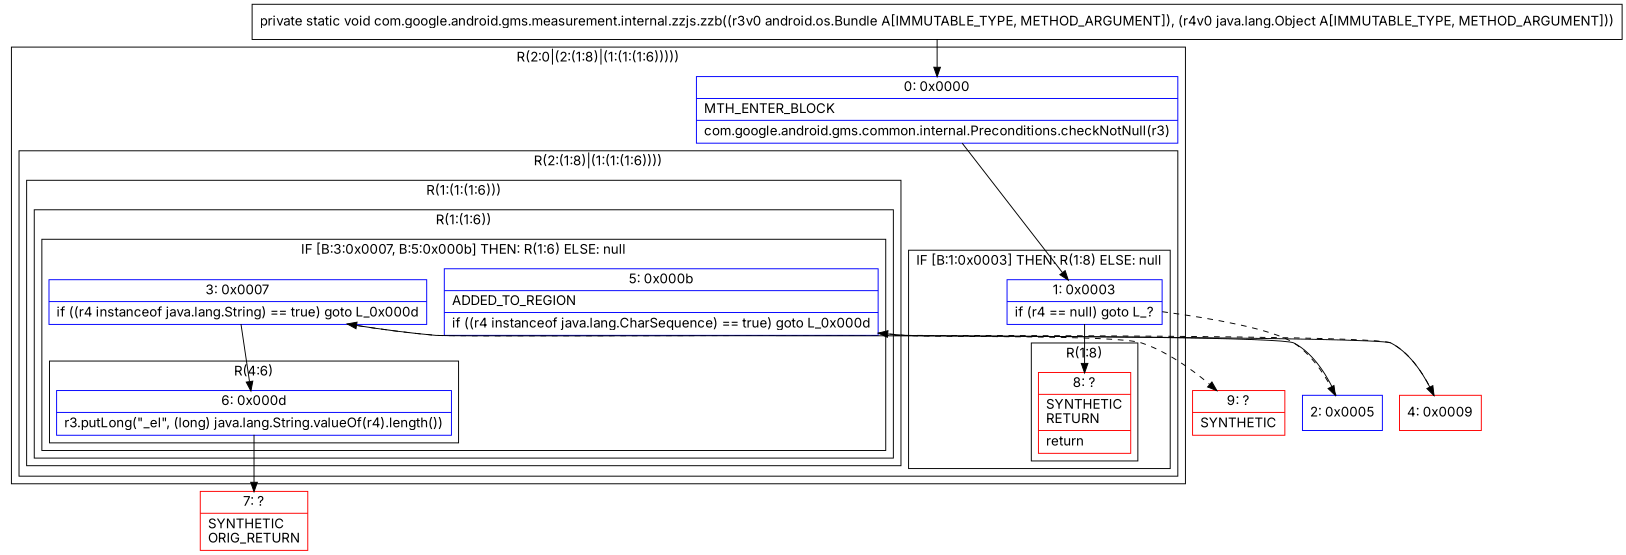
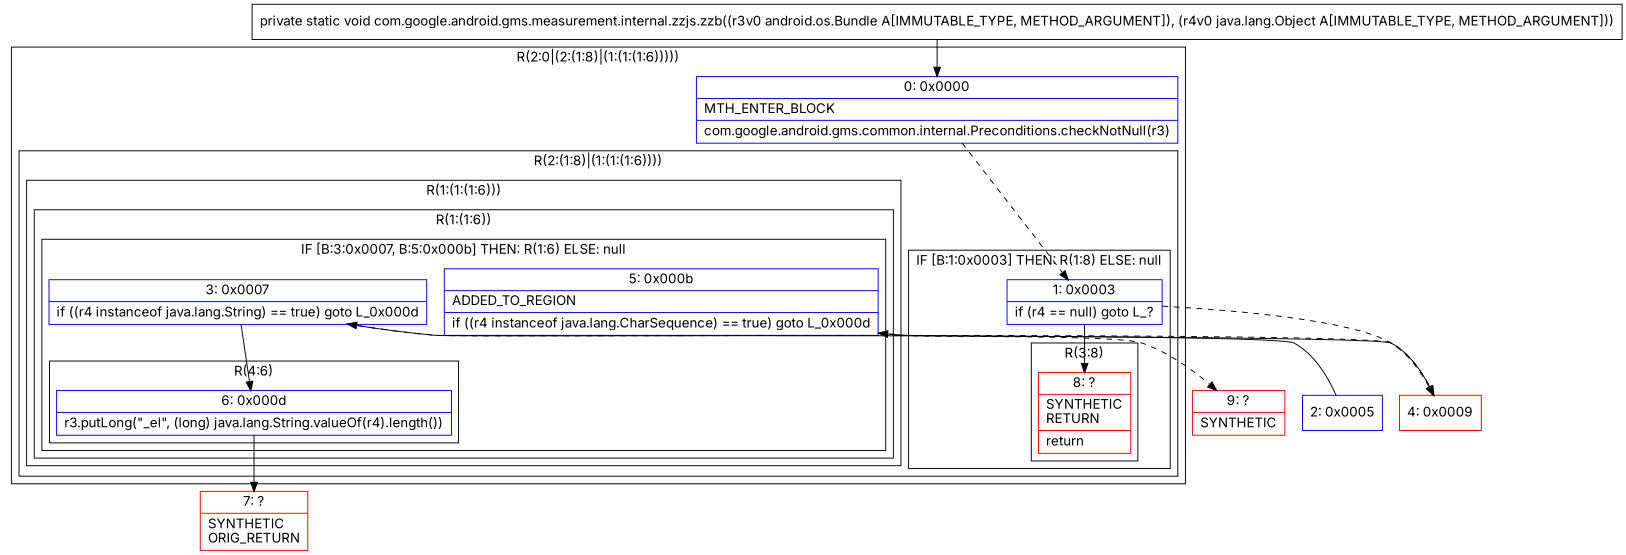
(1012, 208) -> (1012, 208)
(1257, 329) -> (1307, 320)
(1085, 354) -> (1085, 354)
